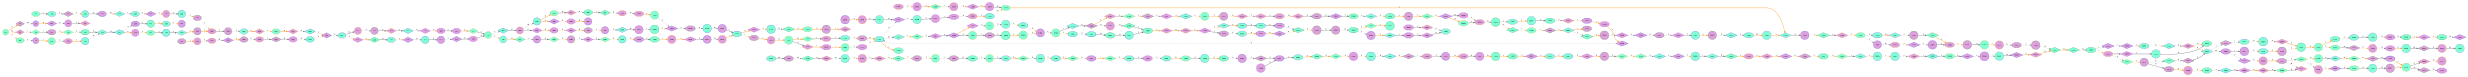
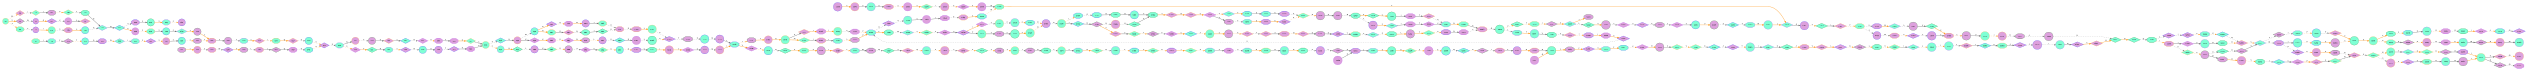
none -> (1400, 16)
(1446, 16) -> (1446, 32)
(1453, 19) -> (1454, 24)
(887, 20) -> (879, 7)
none -> (603, 23)
(1371, 26) -> (1373, 16)
(1362, 28) -> (1363, 16)
(1298, 30) -> (1303, 16)
(310, 31) -> (309, 41)
(1877, 35) -> (1877, 26)
(2442, 37) -> (2500, 31)
(888, 38) -> (897, 33)
(2197, 45) -> (2230, 43)
(2433, 48) -> (2491, 42)
none -> (846, 51)
(2244, 51) -> (2298, 43)
(1317, 56) -> (1392, 51)
(1471, 56) -> (1542, 51)
(1513, 56) -> (1570, 50)
(836, 59) -> (917, 51)
(2291, 60) -> (2363, 55)
